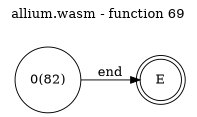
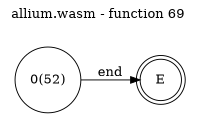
(48, 80) -> (48, 80)
